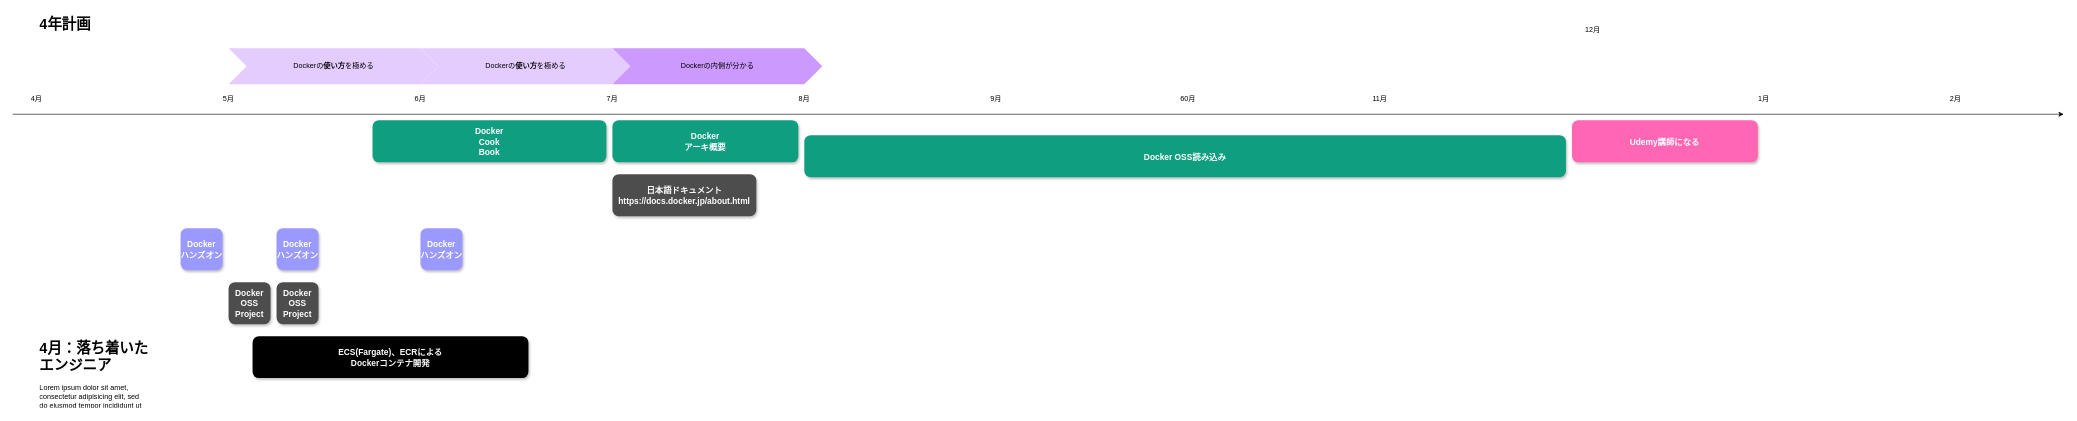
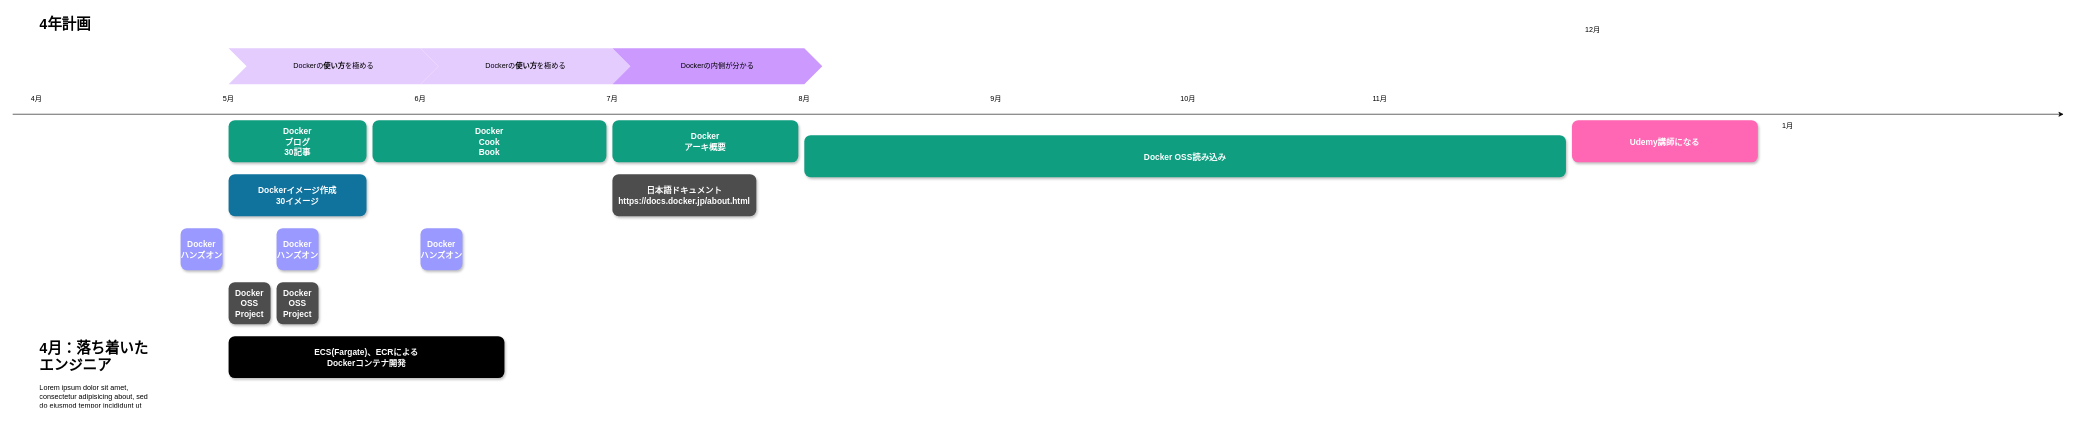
(1188, 99) -> (1188, 99)
(1764, 99) -> (1788, 126)
(1956, 99) -> none
none -> (297, 141)
none -> (297, 195)
(94, 352) -> (94, 352)
(390, 357) -> (366, 357)
